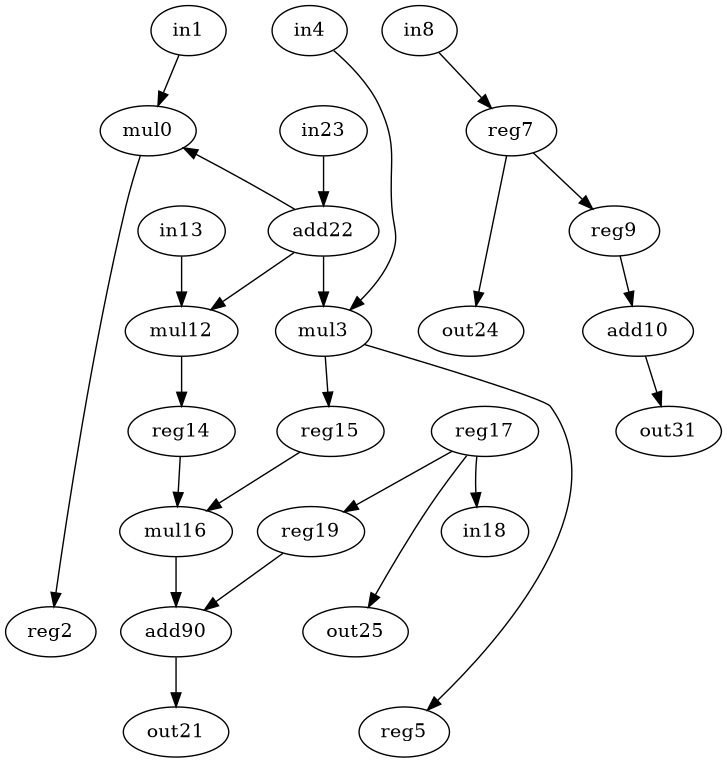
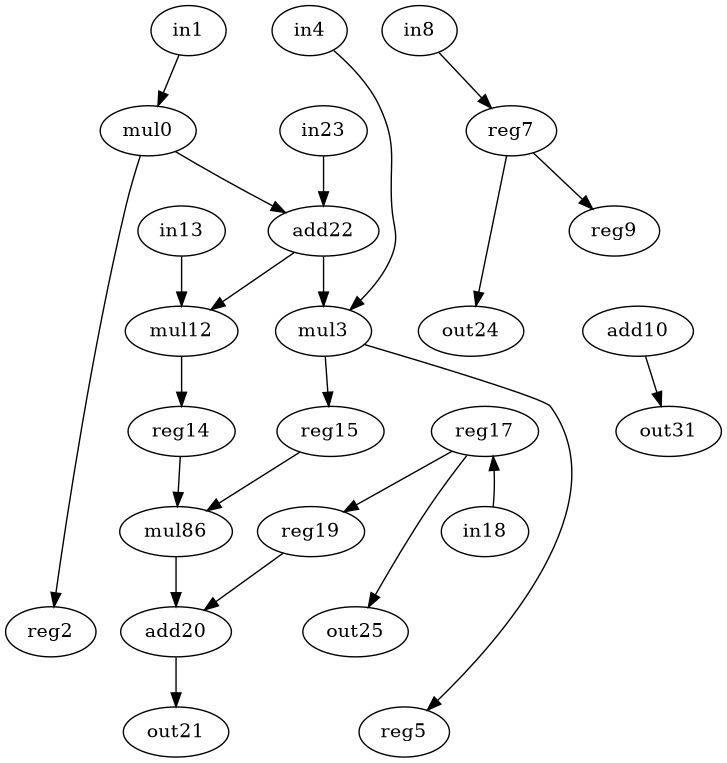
(246, 181) -> (224, 179)
(625, 274) -> none
(476, 475) -> (494, 489)
(176, 532) -> (176, 532)
(176, 632) -> (176, 632)
